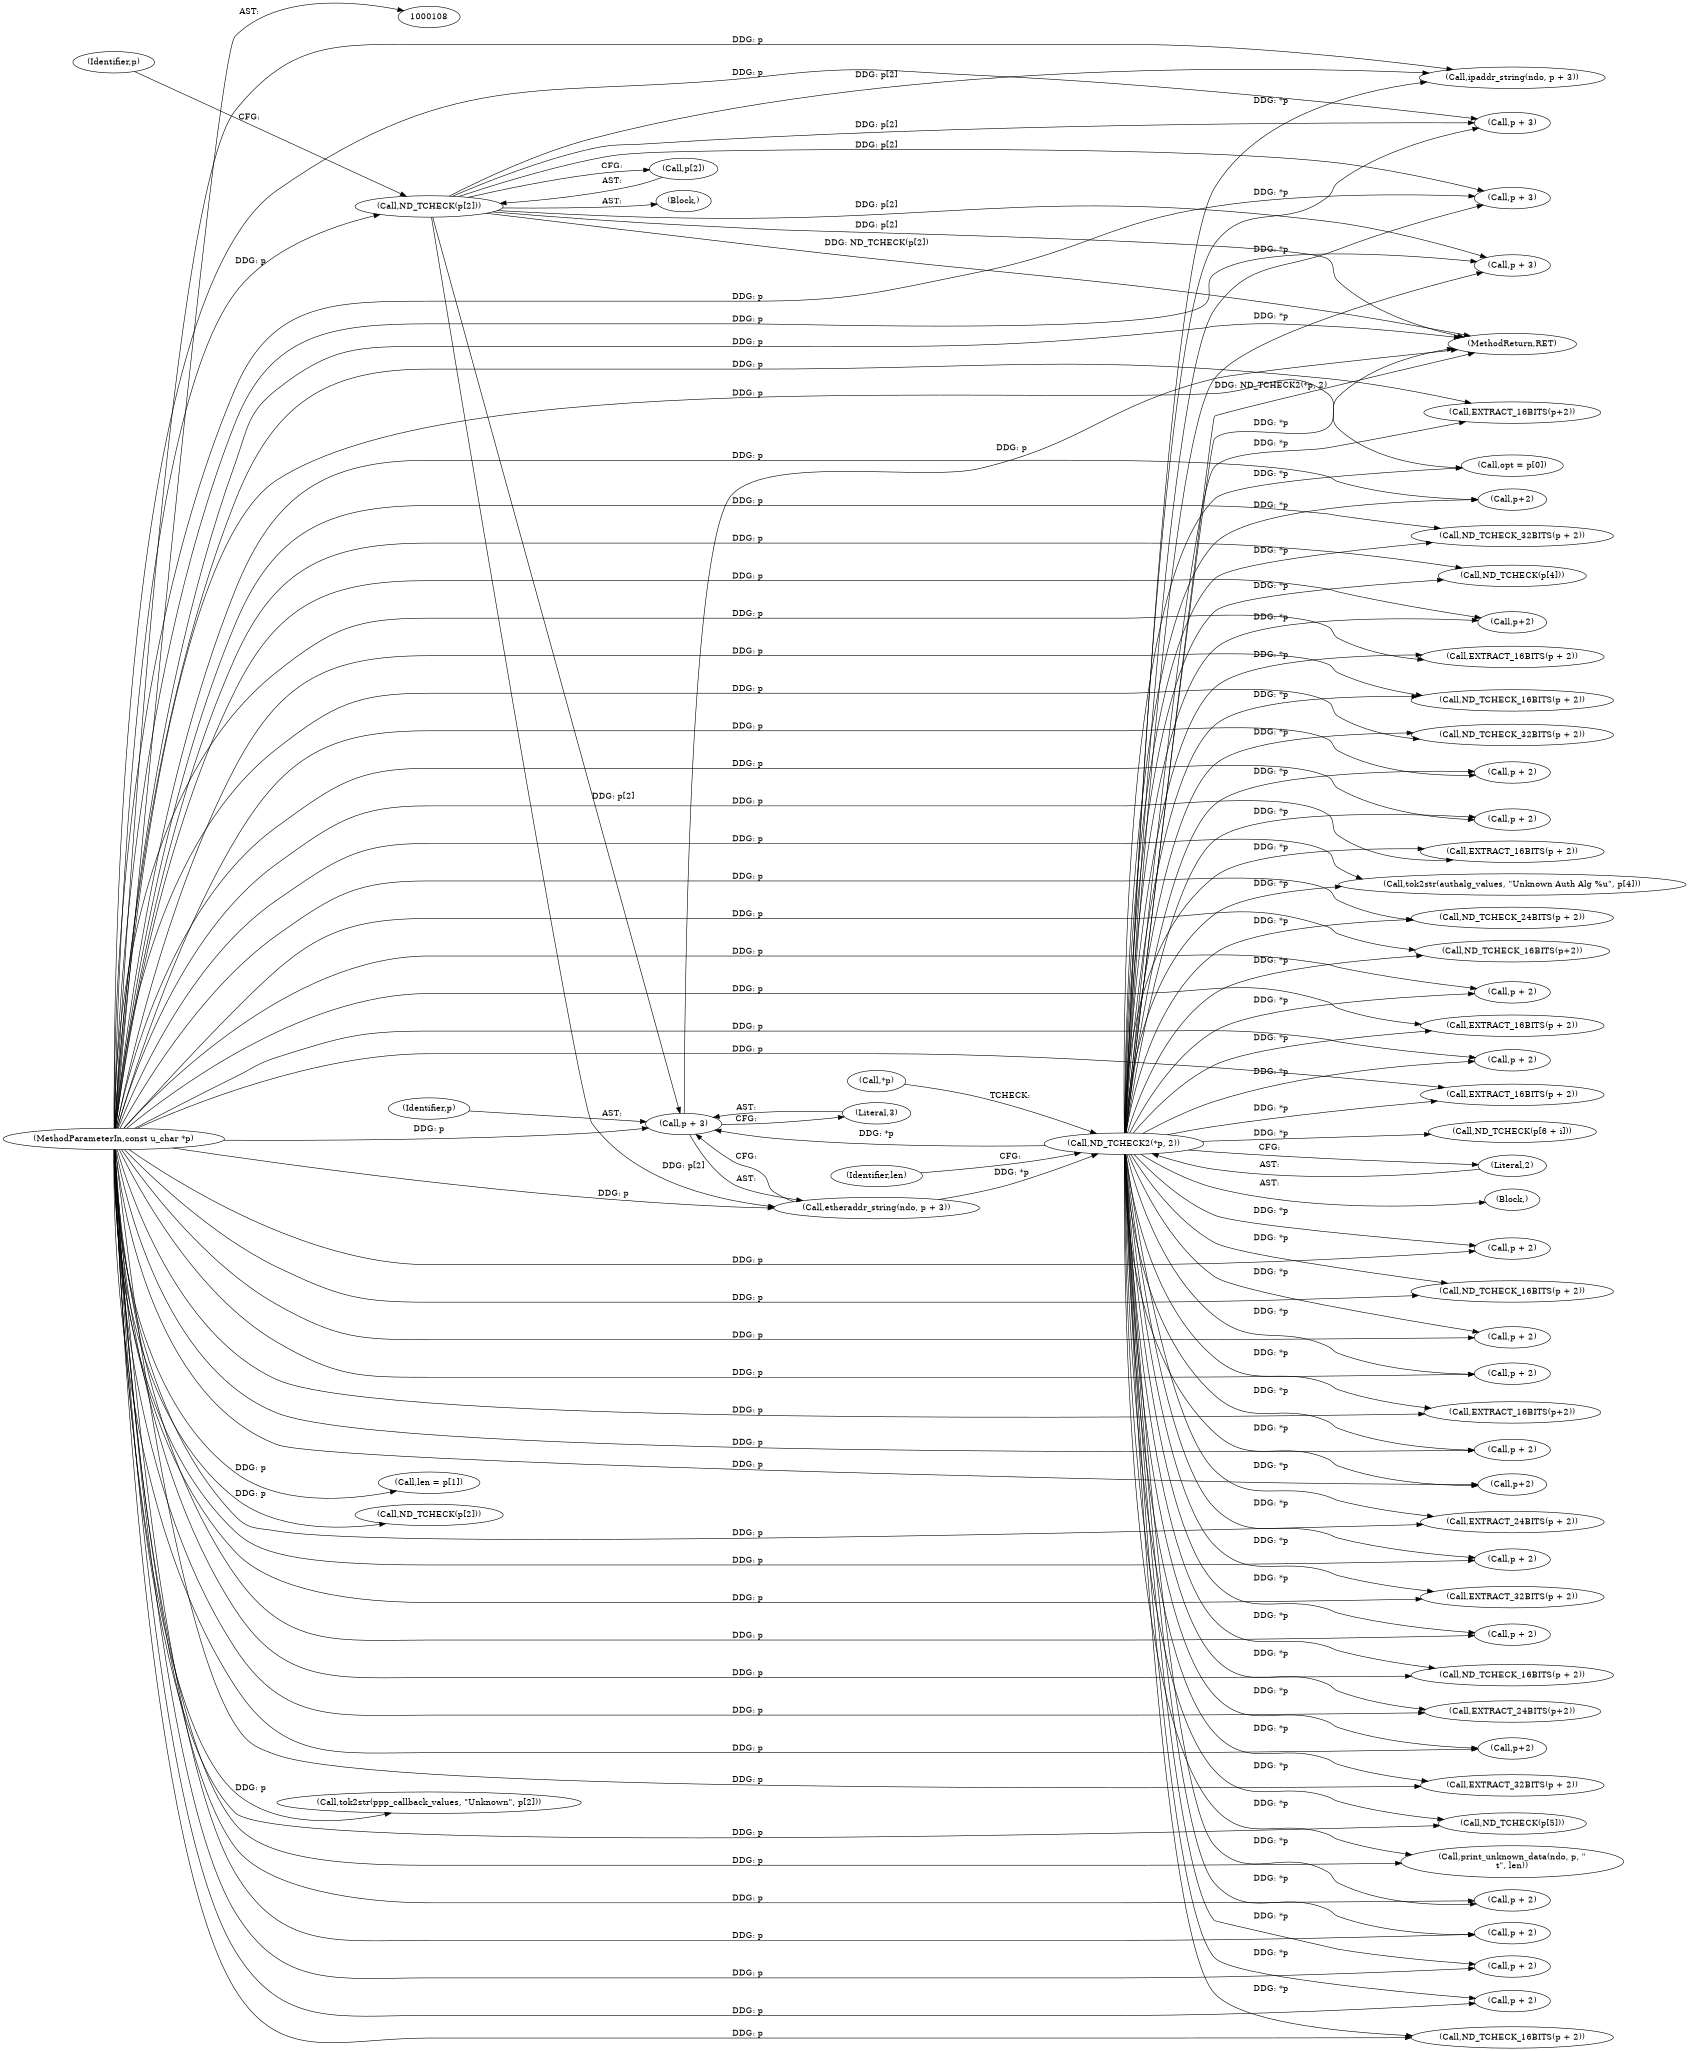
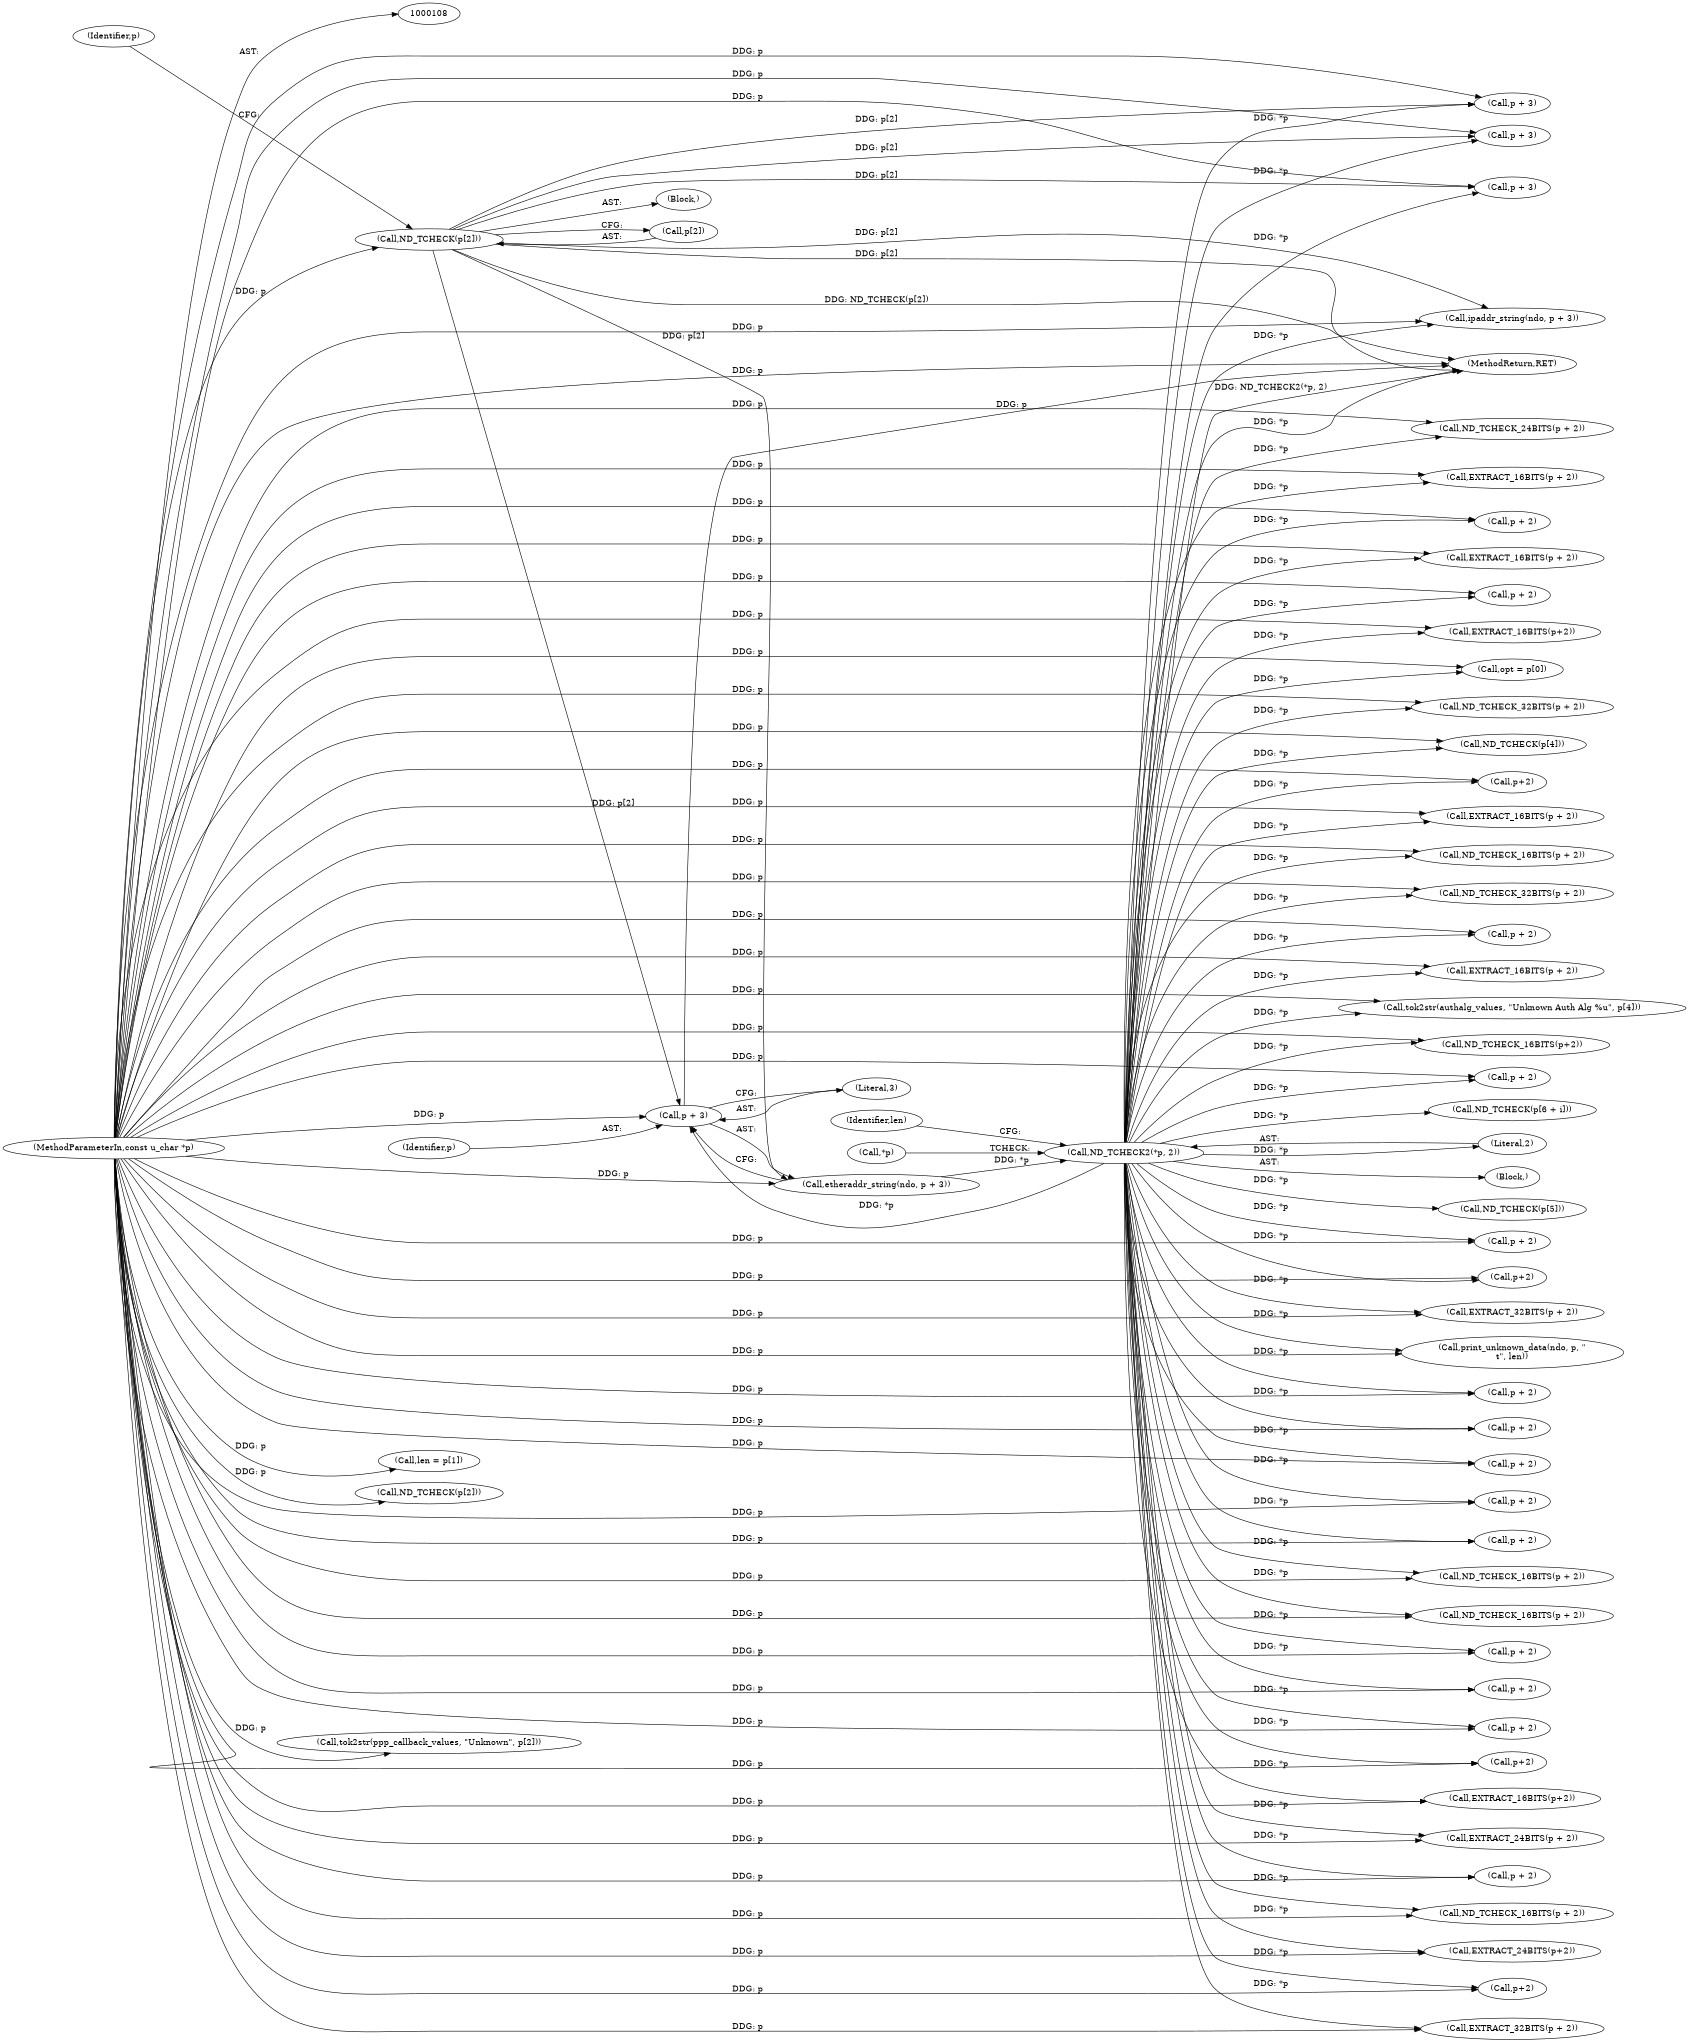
(1271, 1148) -> (1271, 1150)
(493, 1836) -> none
